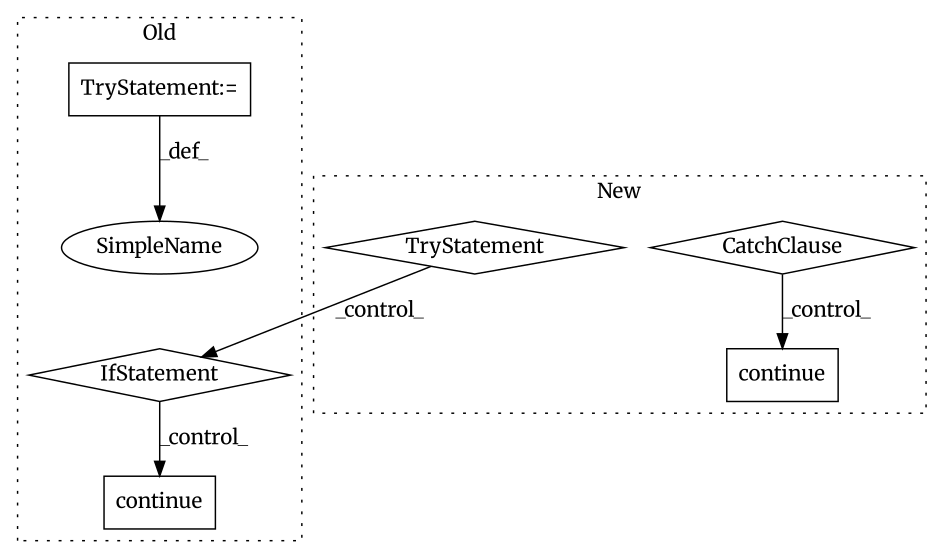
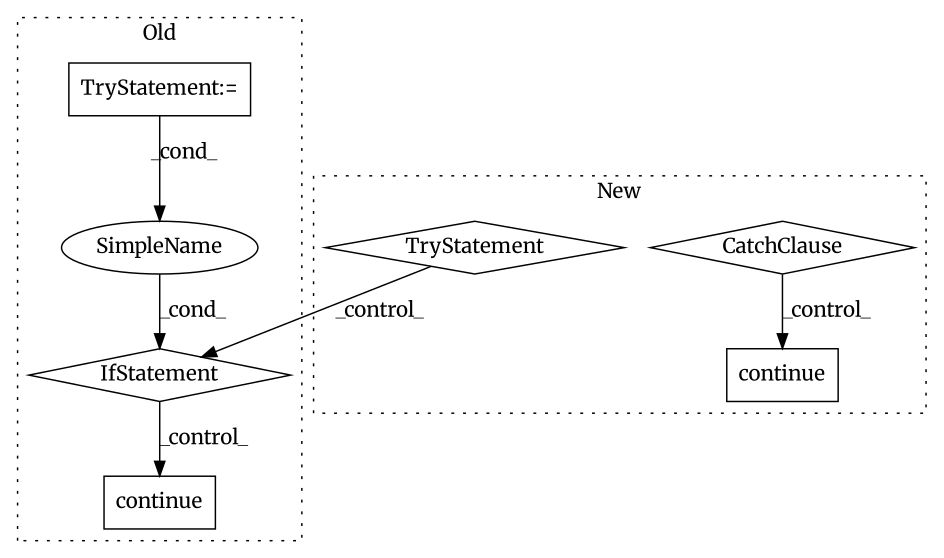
(185, 153) -> (185, 153)
none -> (160, 304)
